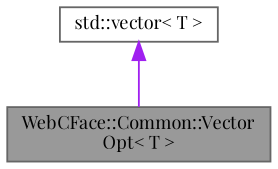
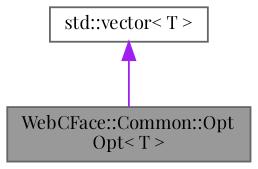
(139, 134) -> (129, 134)
